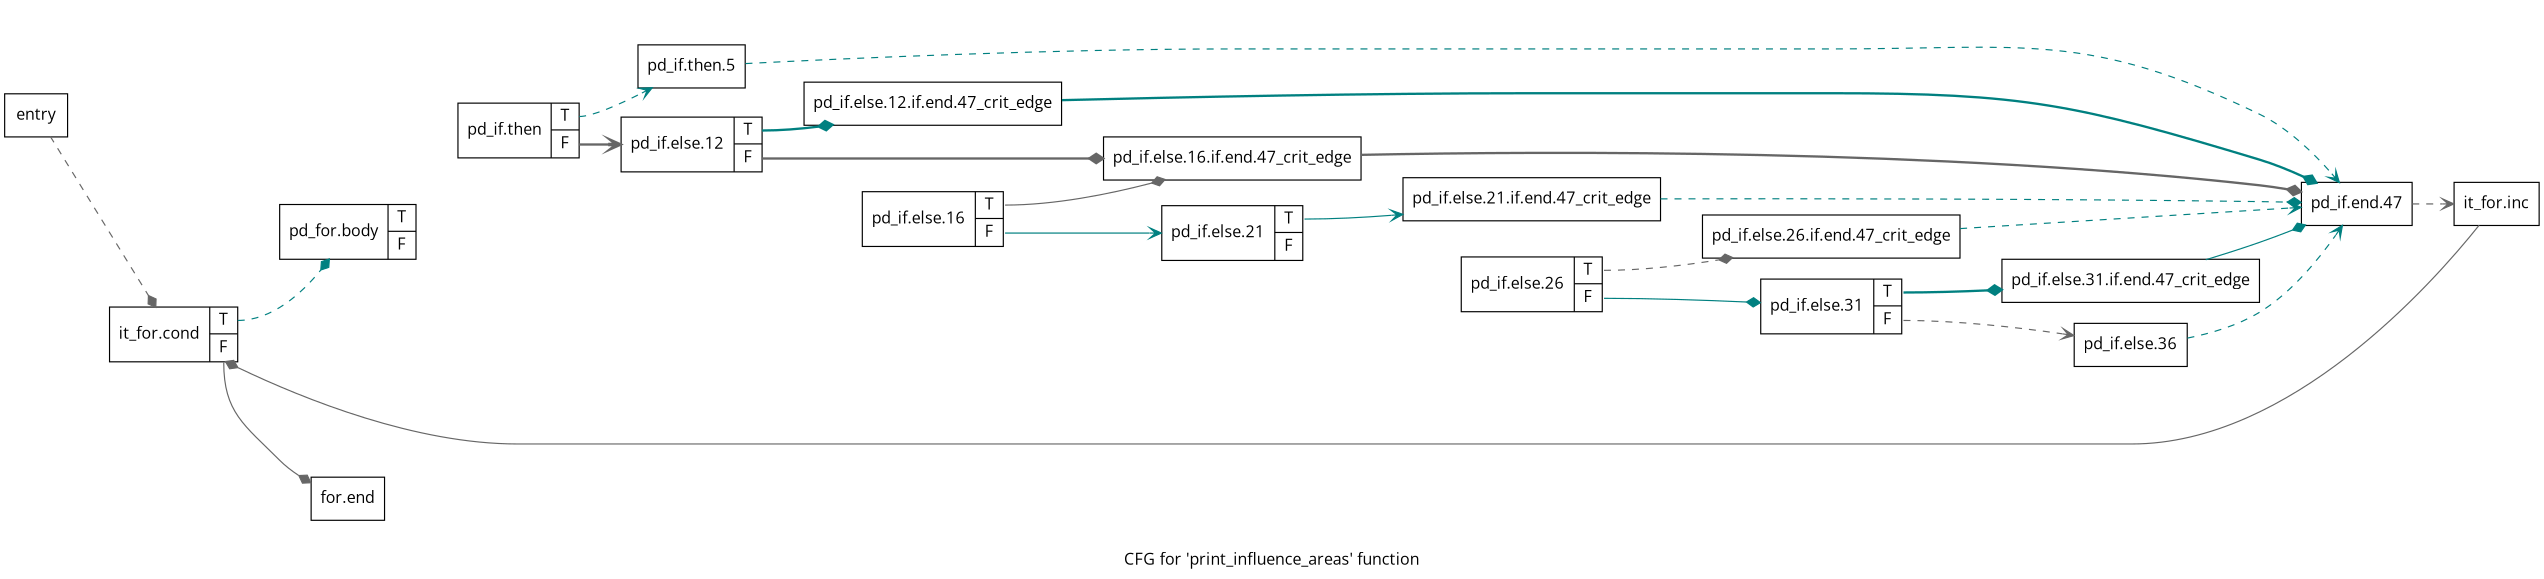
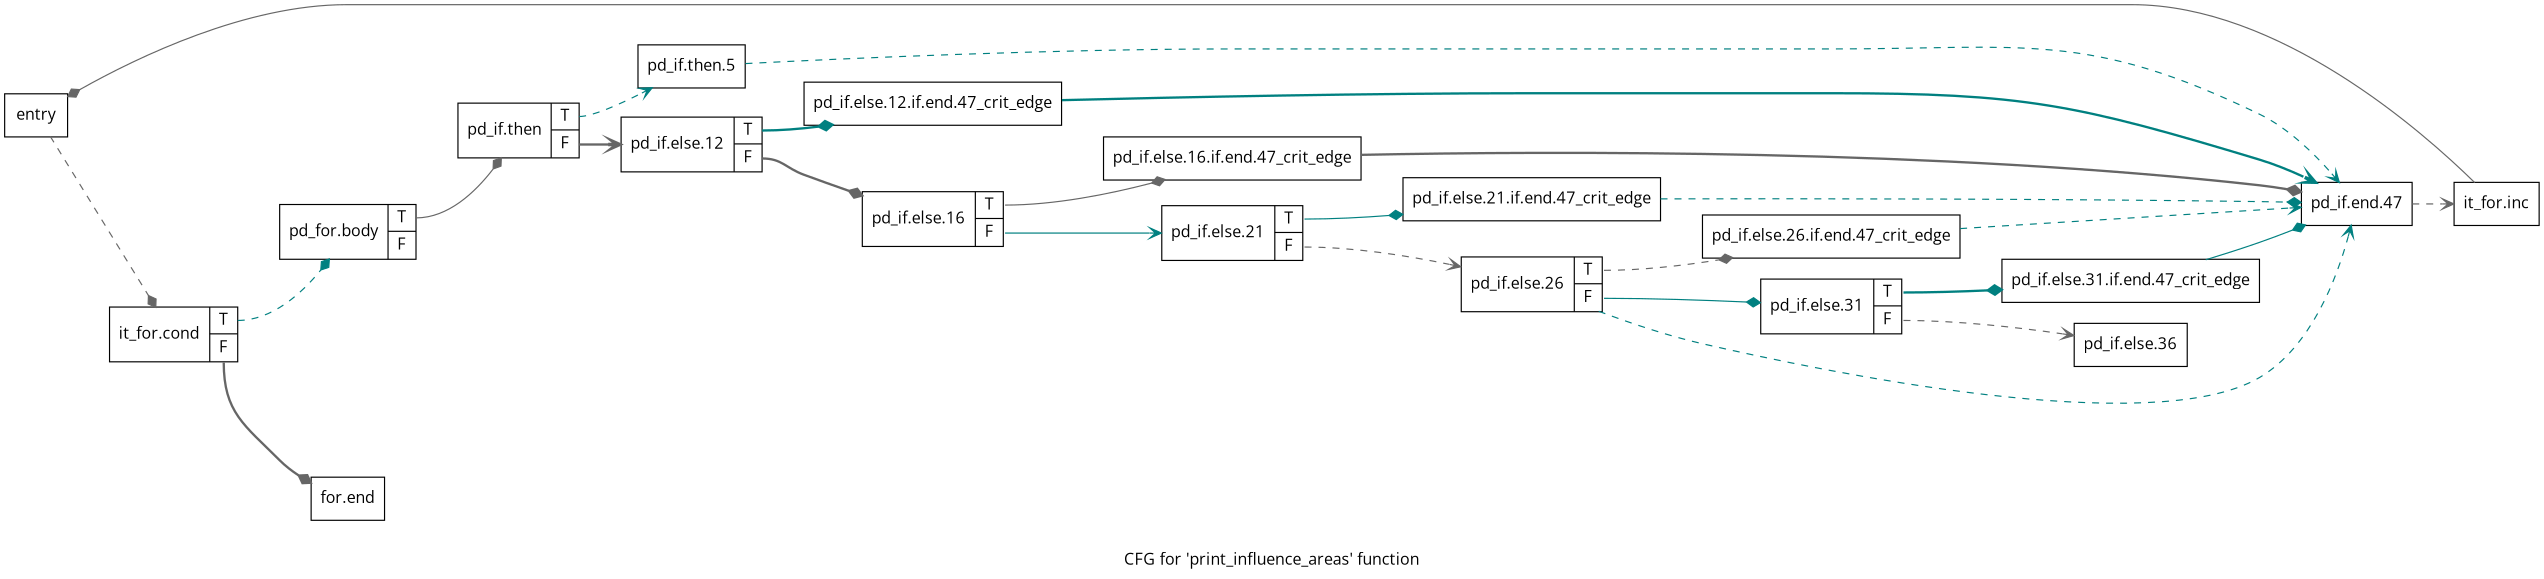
(1688, 93) -> (1688, 93)
(926, 158) -> (805, 175)
none -> (460, 202)
(1348, 218) -> (1348, 218)
none -> (1377, 252)
(2273, 303) -> (2011, 397)
(247, 427) -> (247, 427)
(1390, 444) -> (1295, 5)
